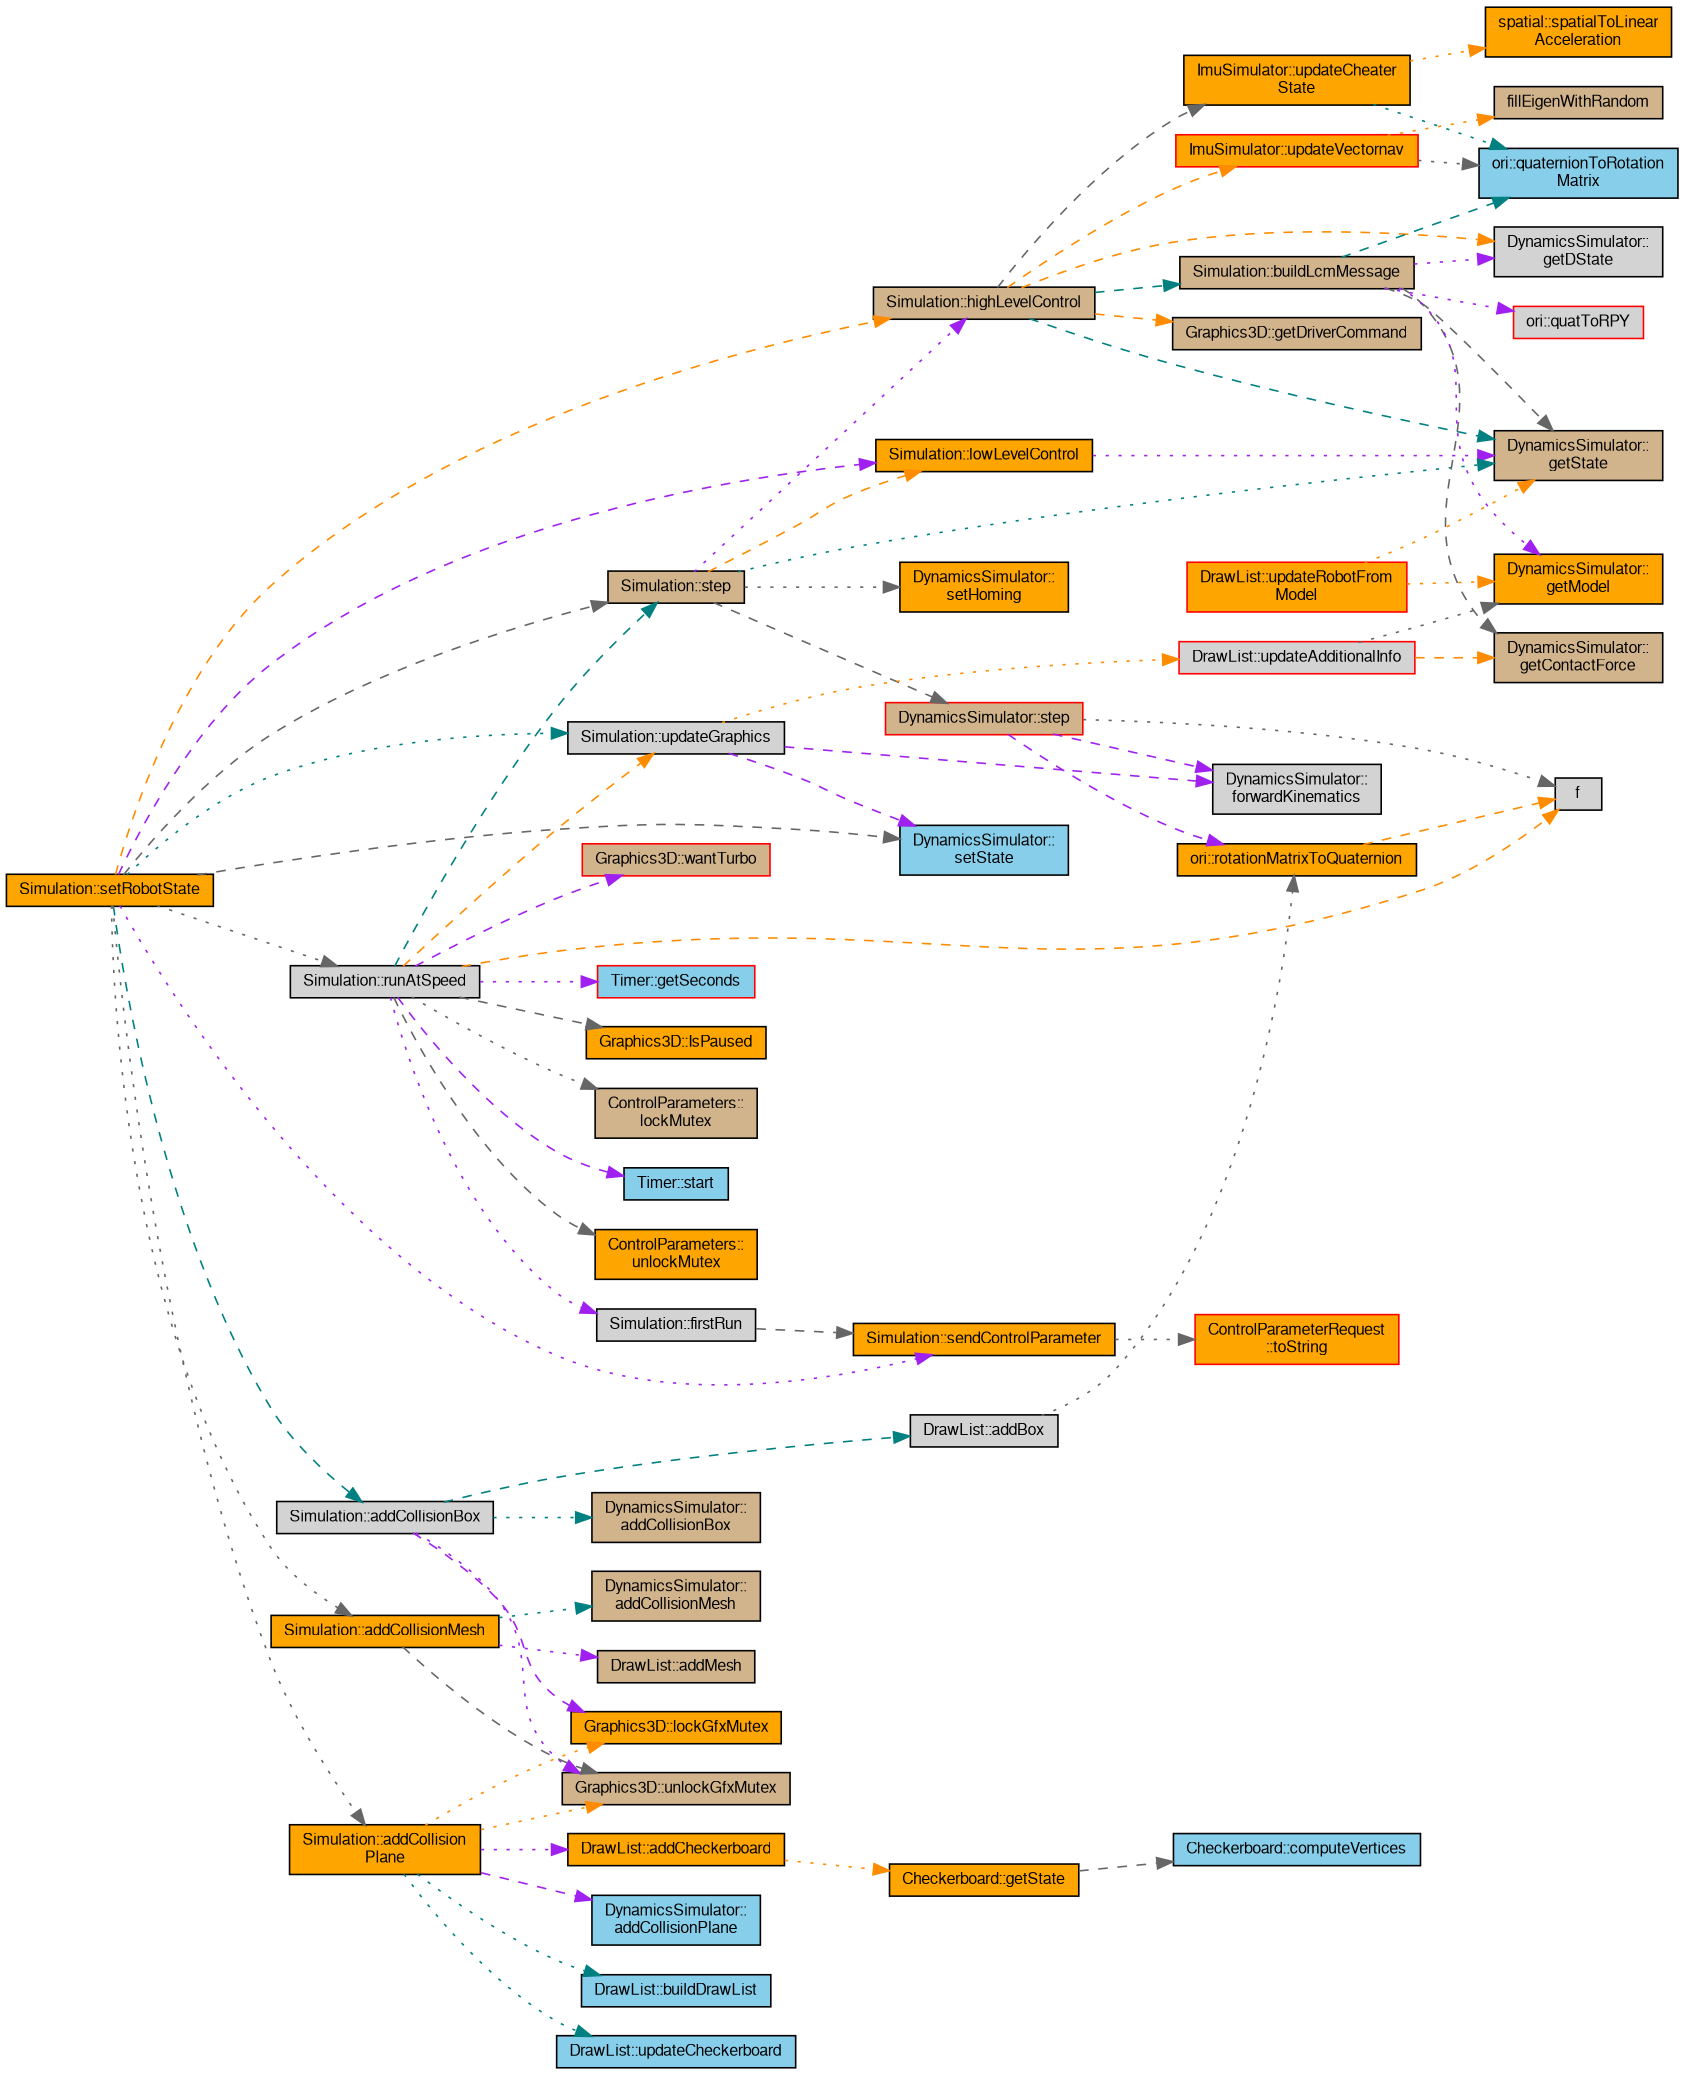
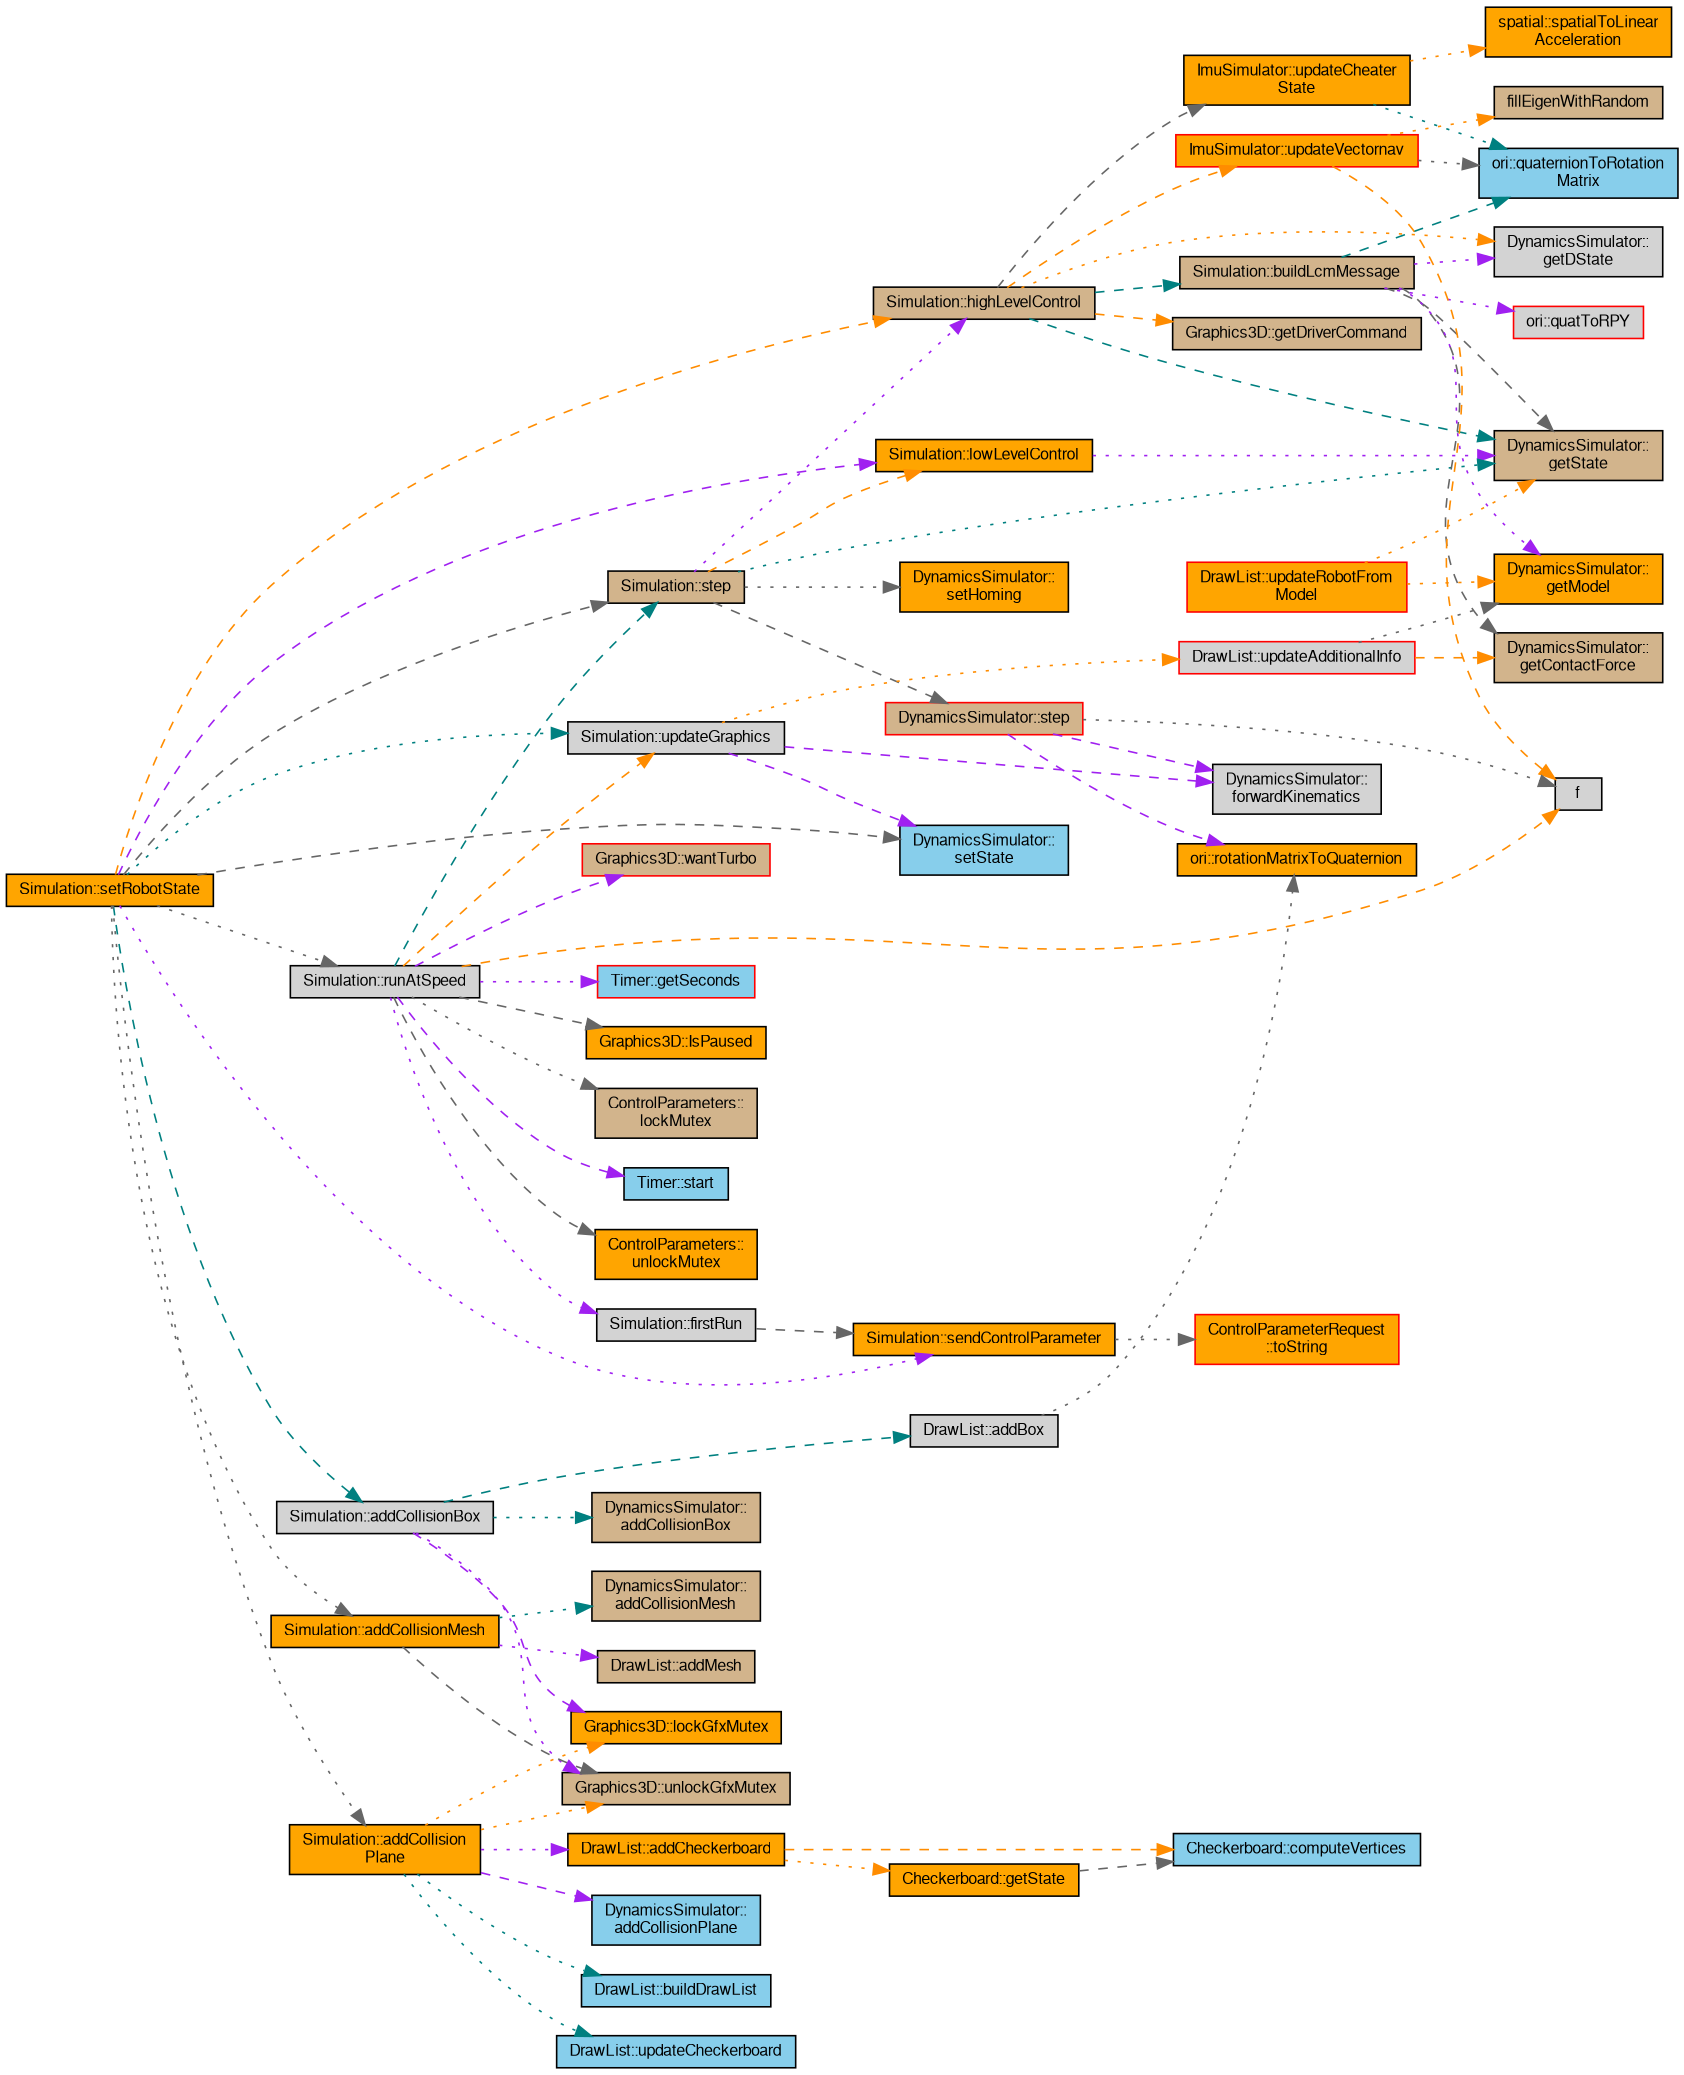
(1246, 234) -> (1246, 234)
(1451, 824) -> (1450, 593)
none -> (971, 1850)
